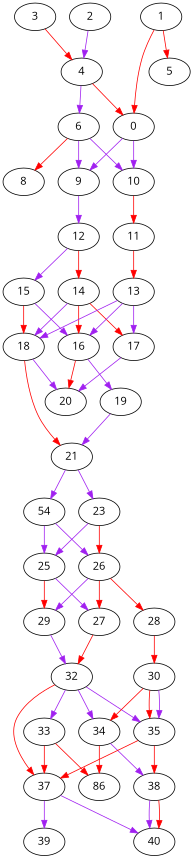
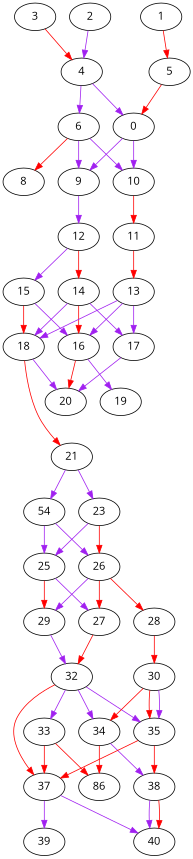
(140, 66) -> (154, 96)
(105, 97) -> (105, 97)
(103, 316) -> (103, 316)
(99, 426) -> none
